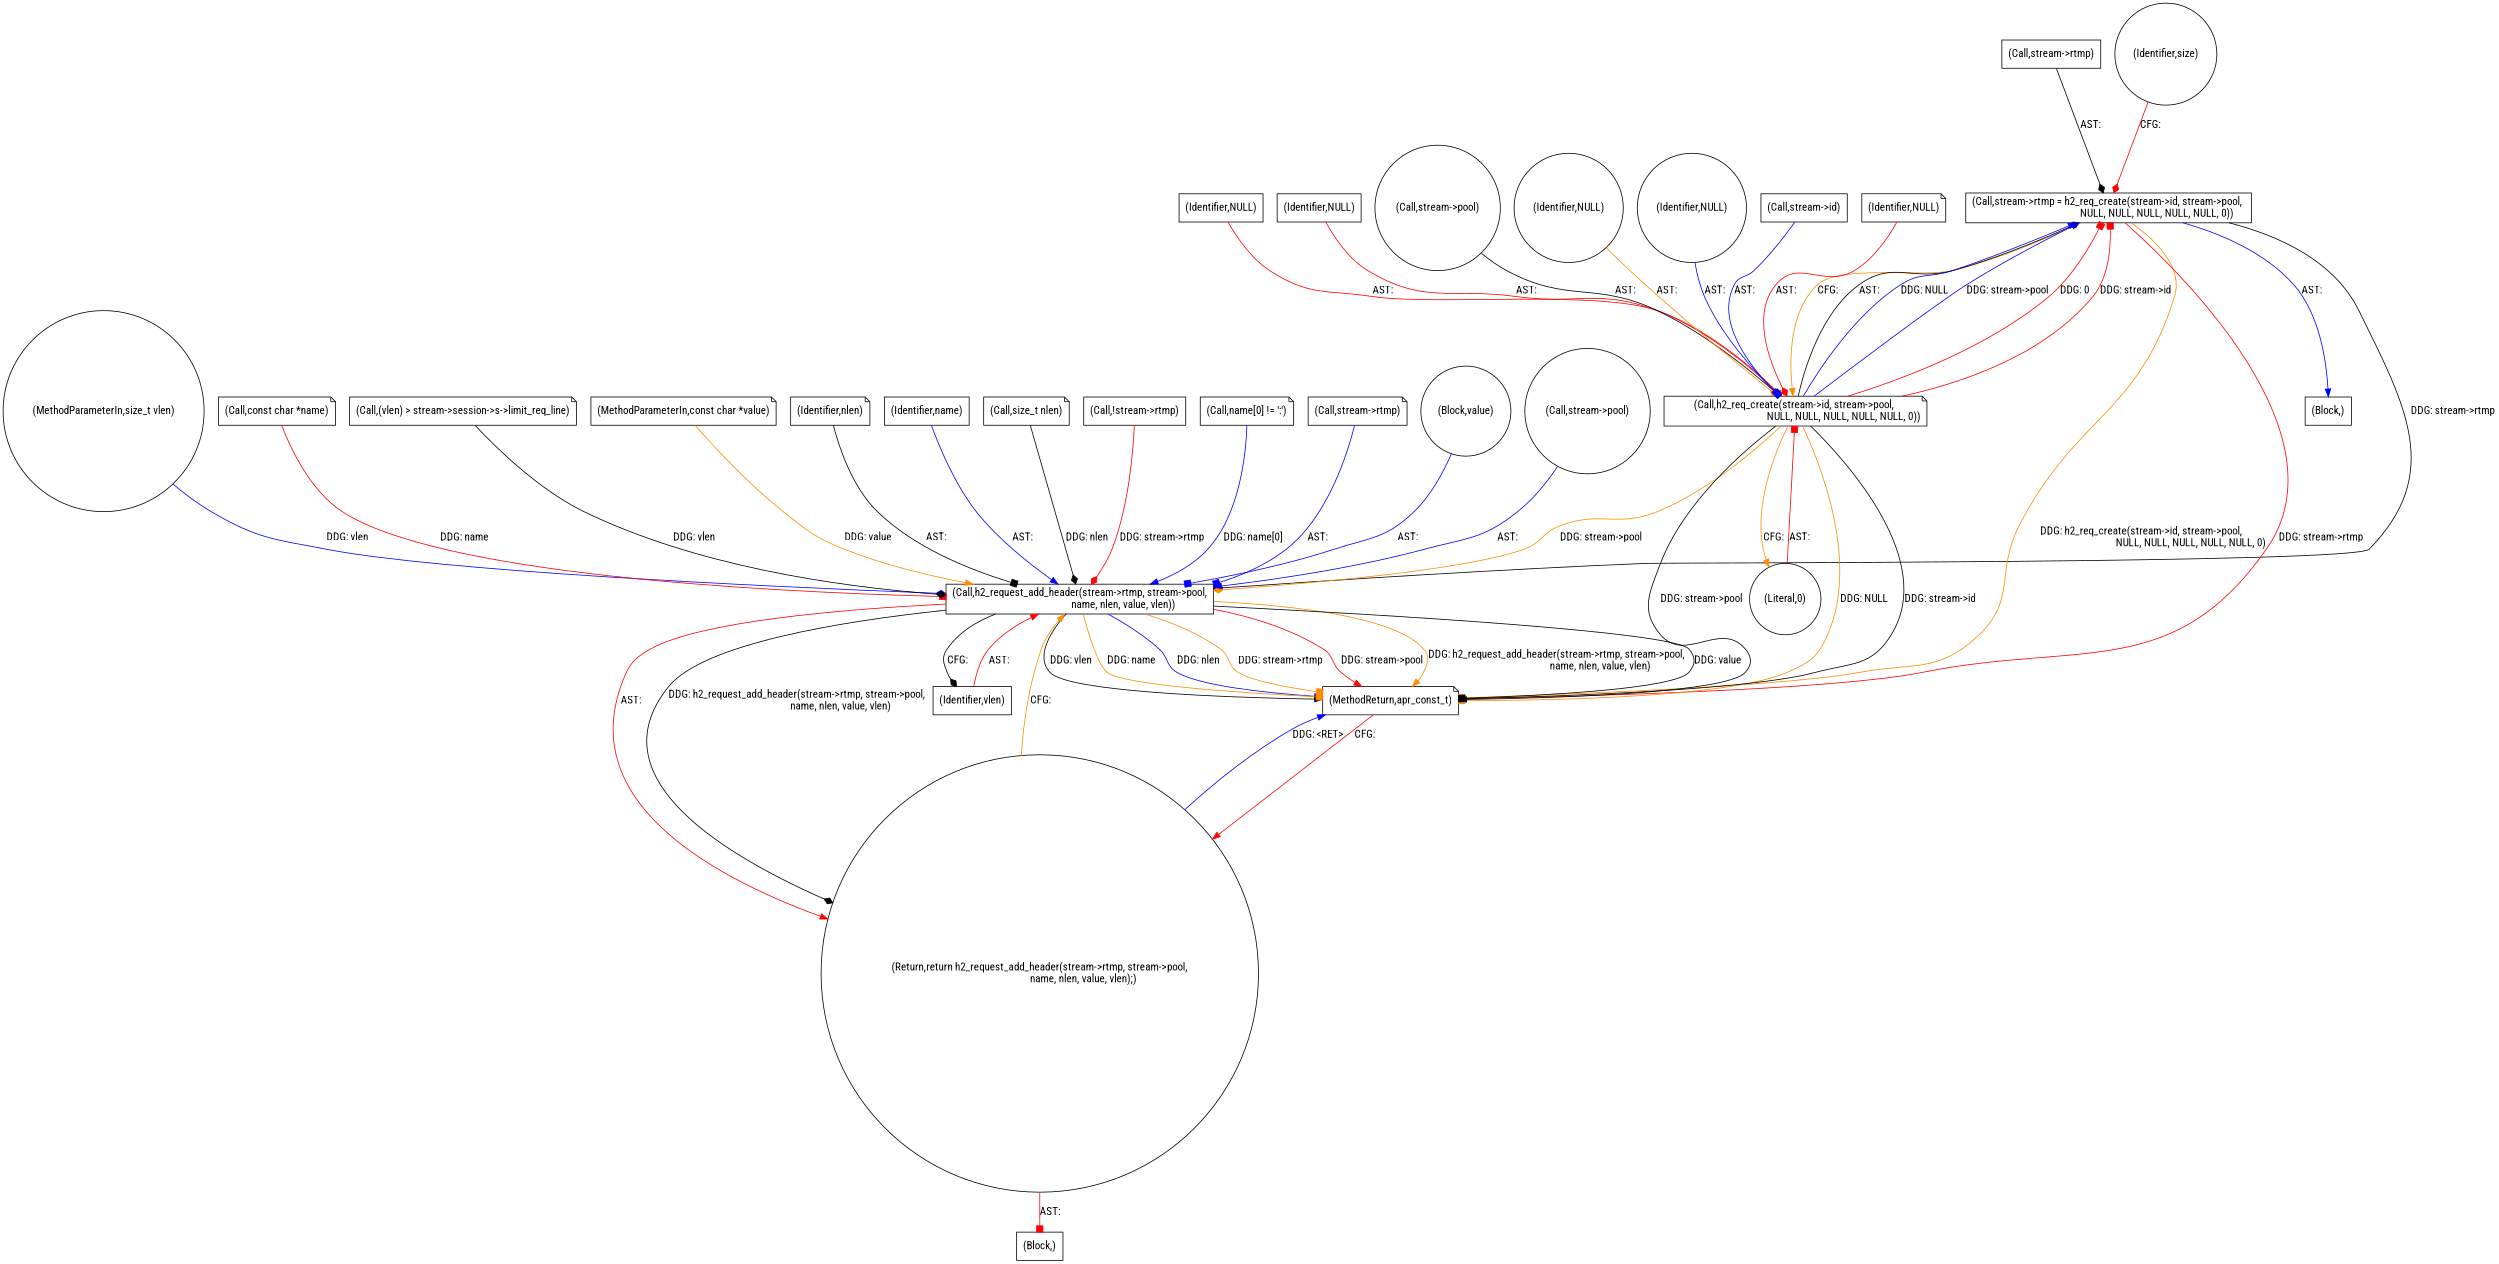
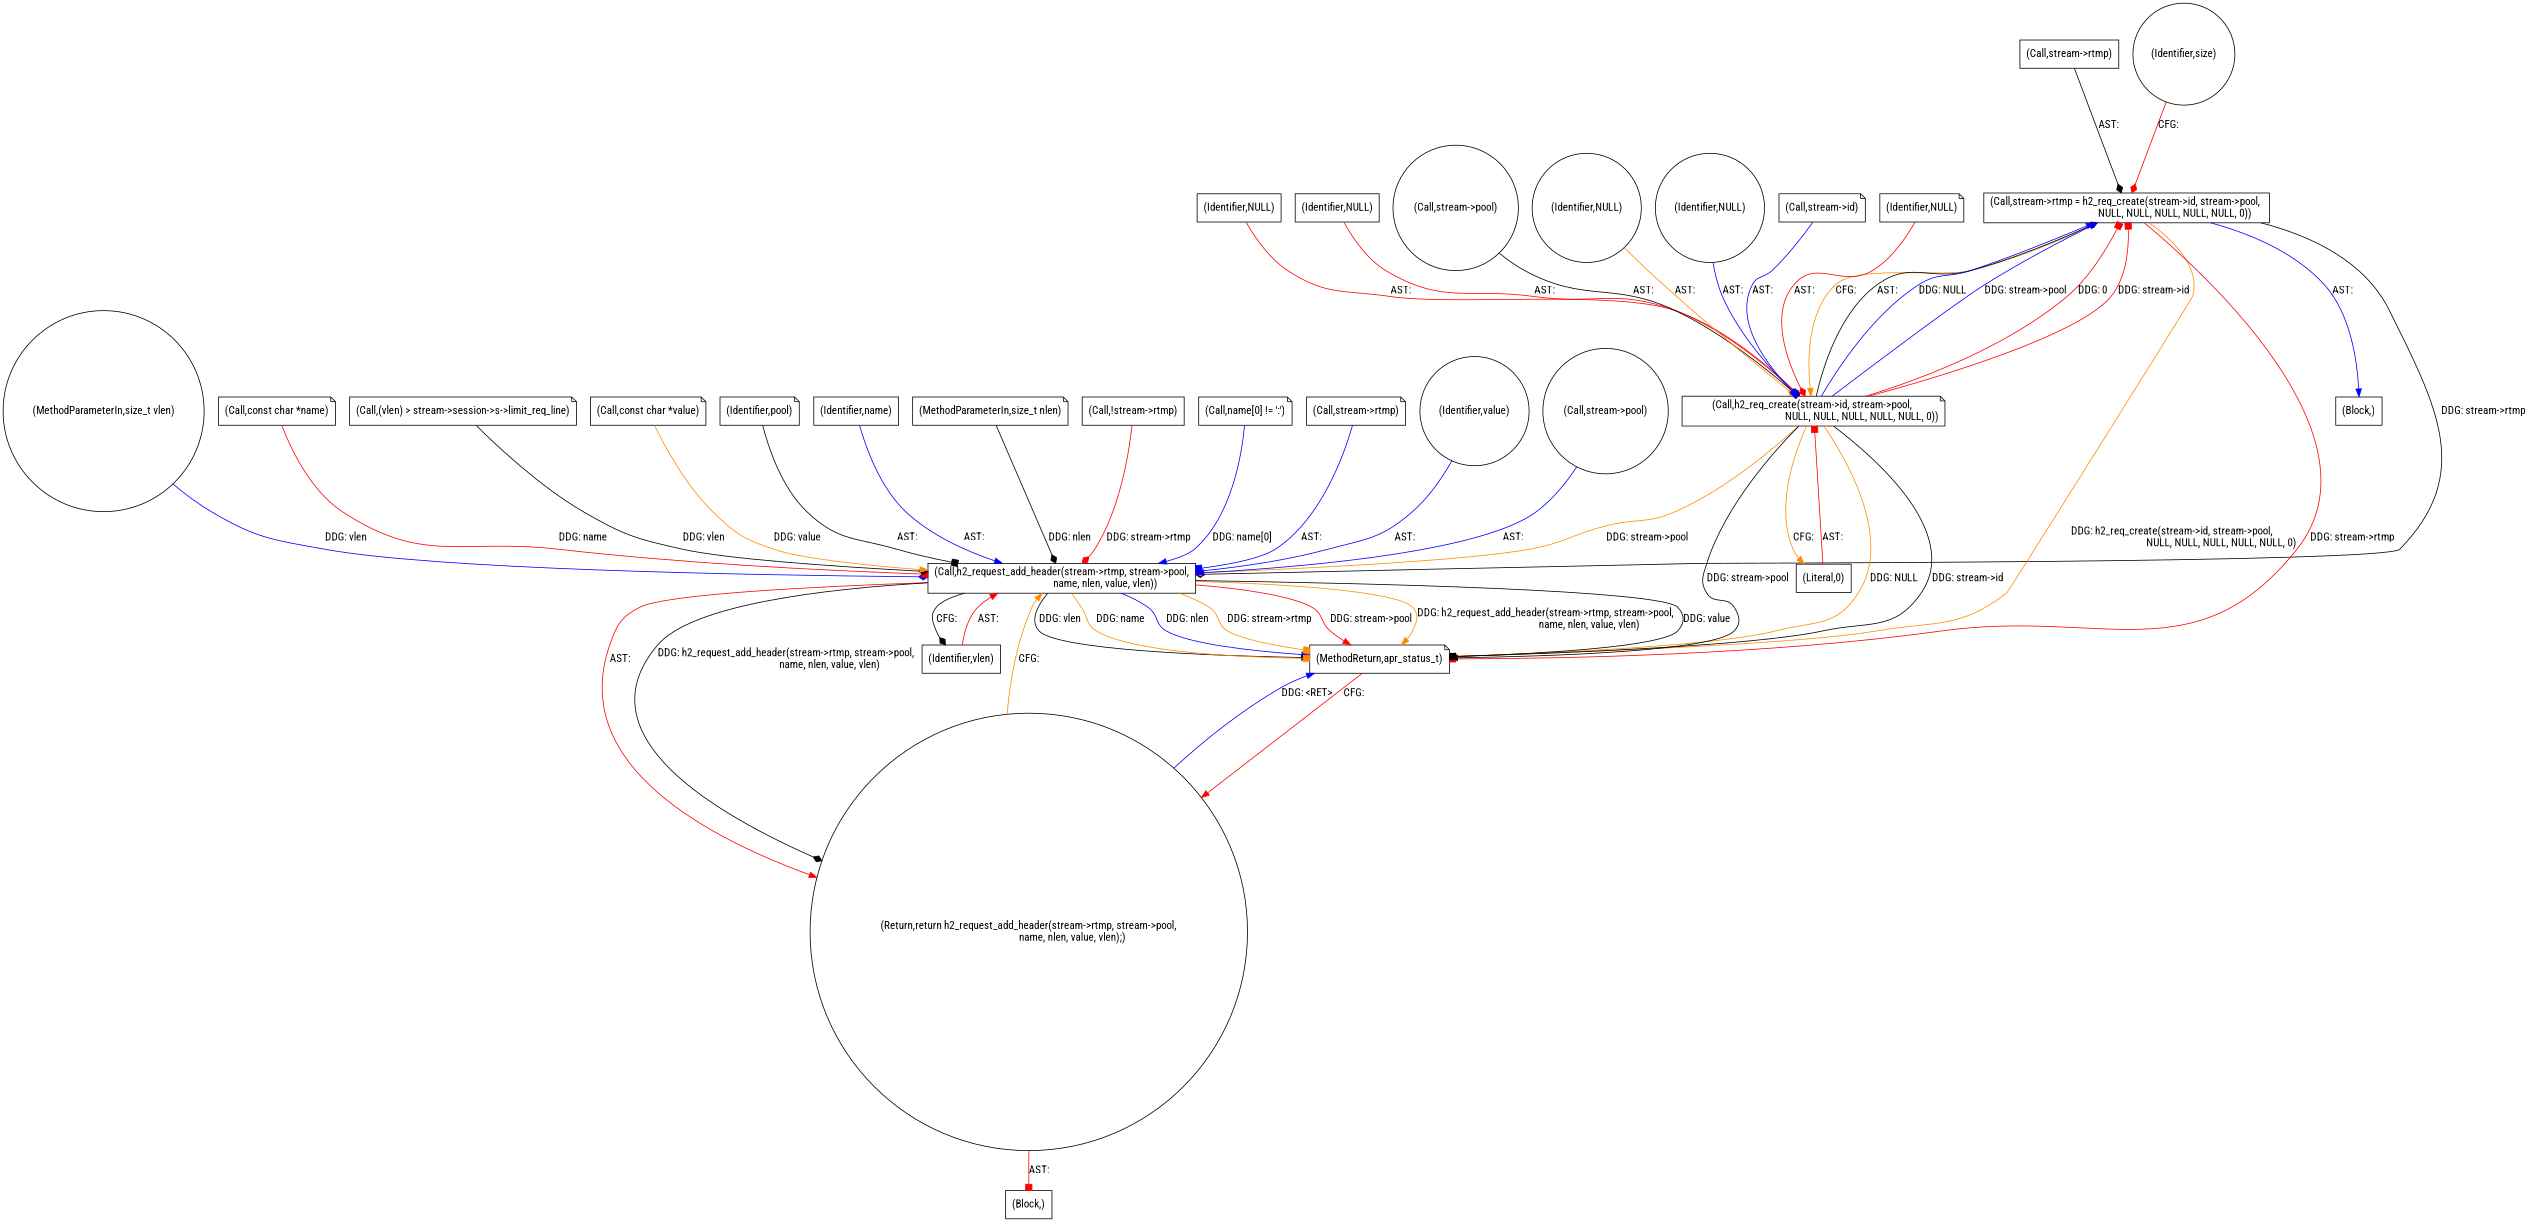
(1804, 208) -> (1822, 208)
(684, 411) -> (648, 411)
(830, 411) -> (760, 411)
(1026, 411) -> (990, 411)
(1466, 411) -> (1474, 411)
(1785, 599) -> (1824, 578)
(1391, 701) -> (1380, 659)
